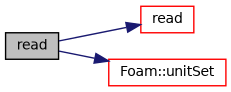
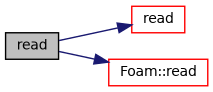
(167, 73) -> (158, 73)
